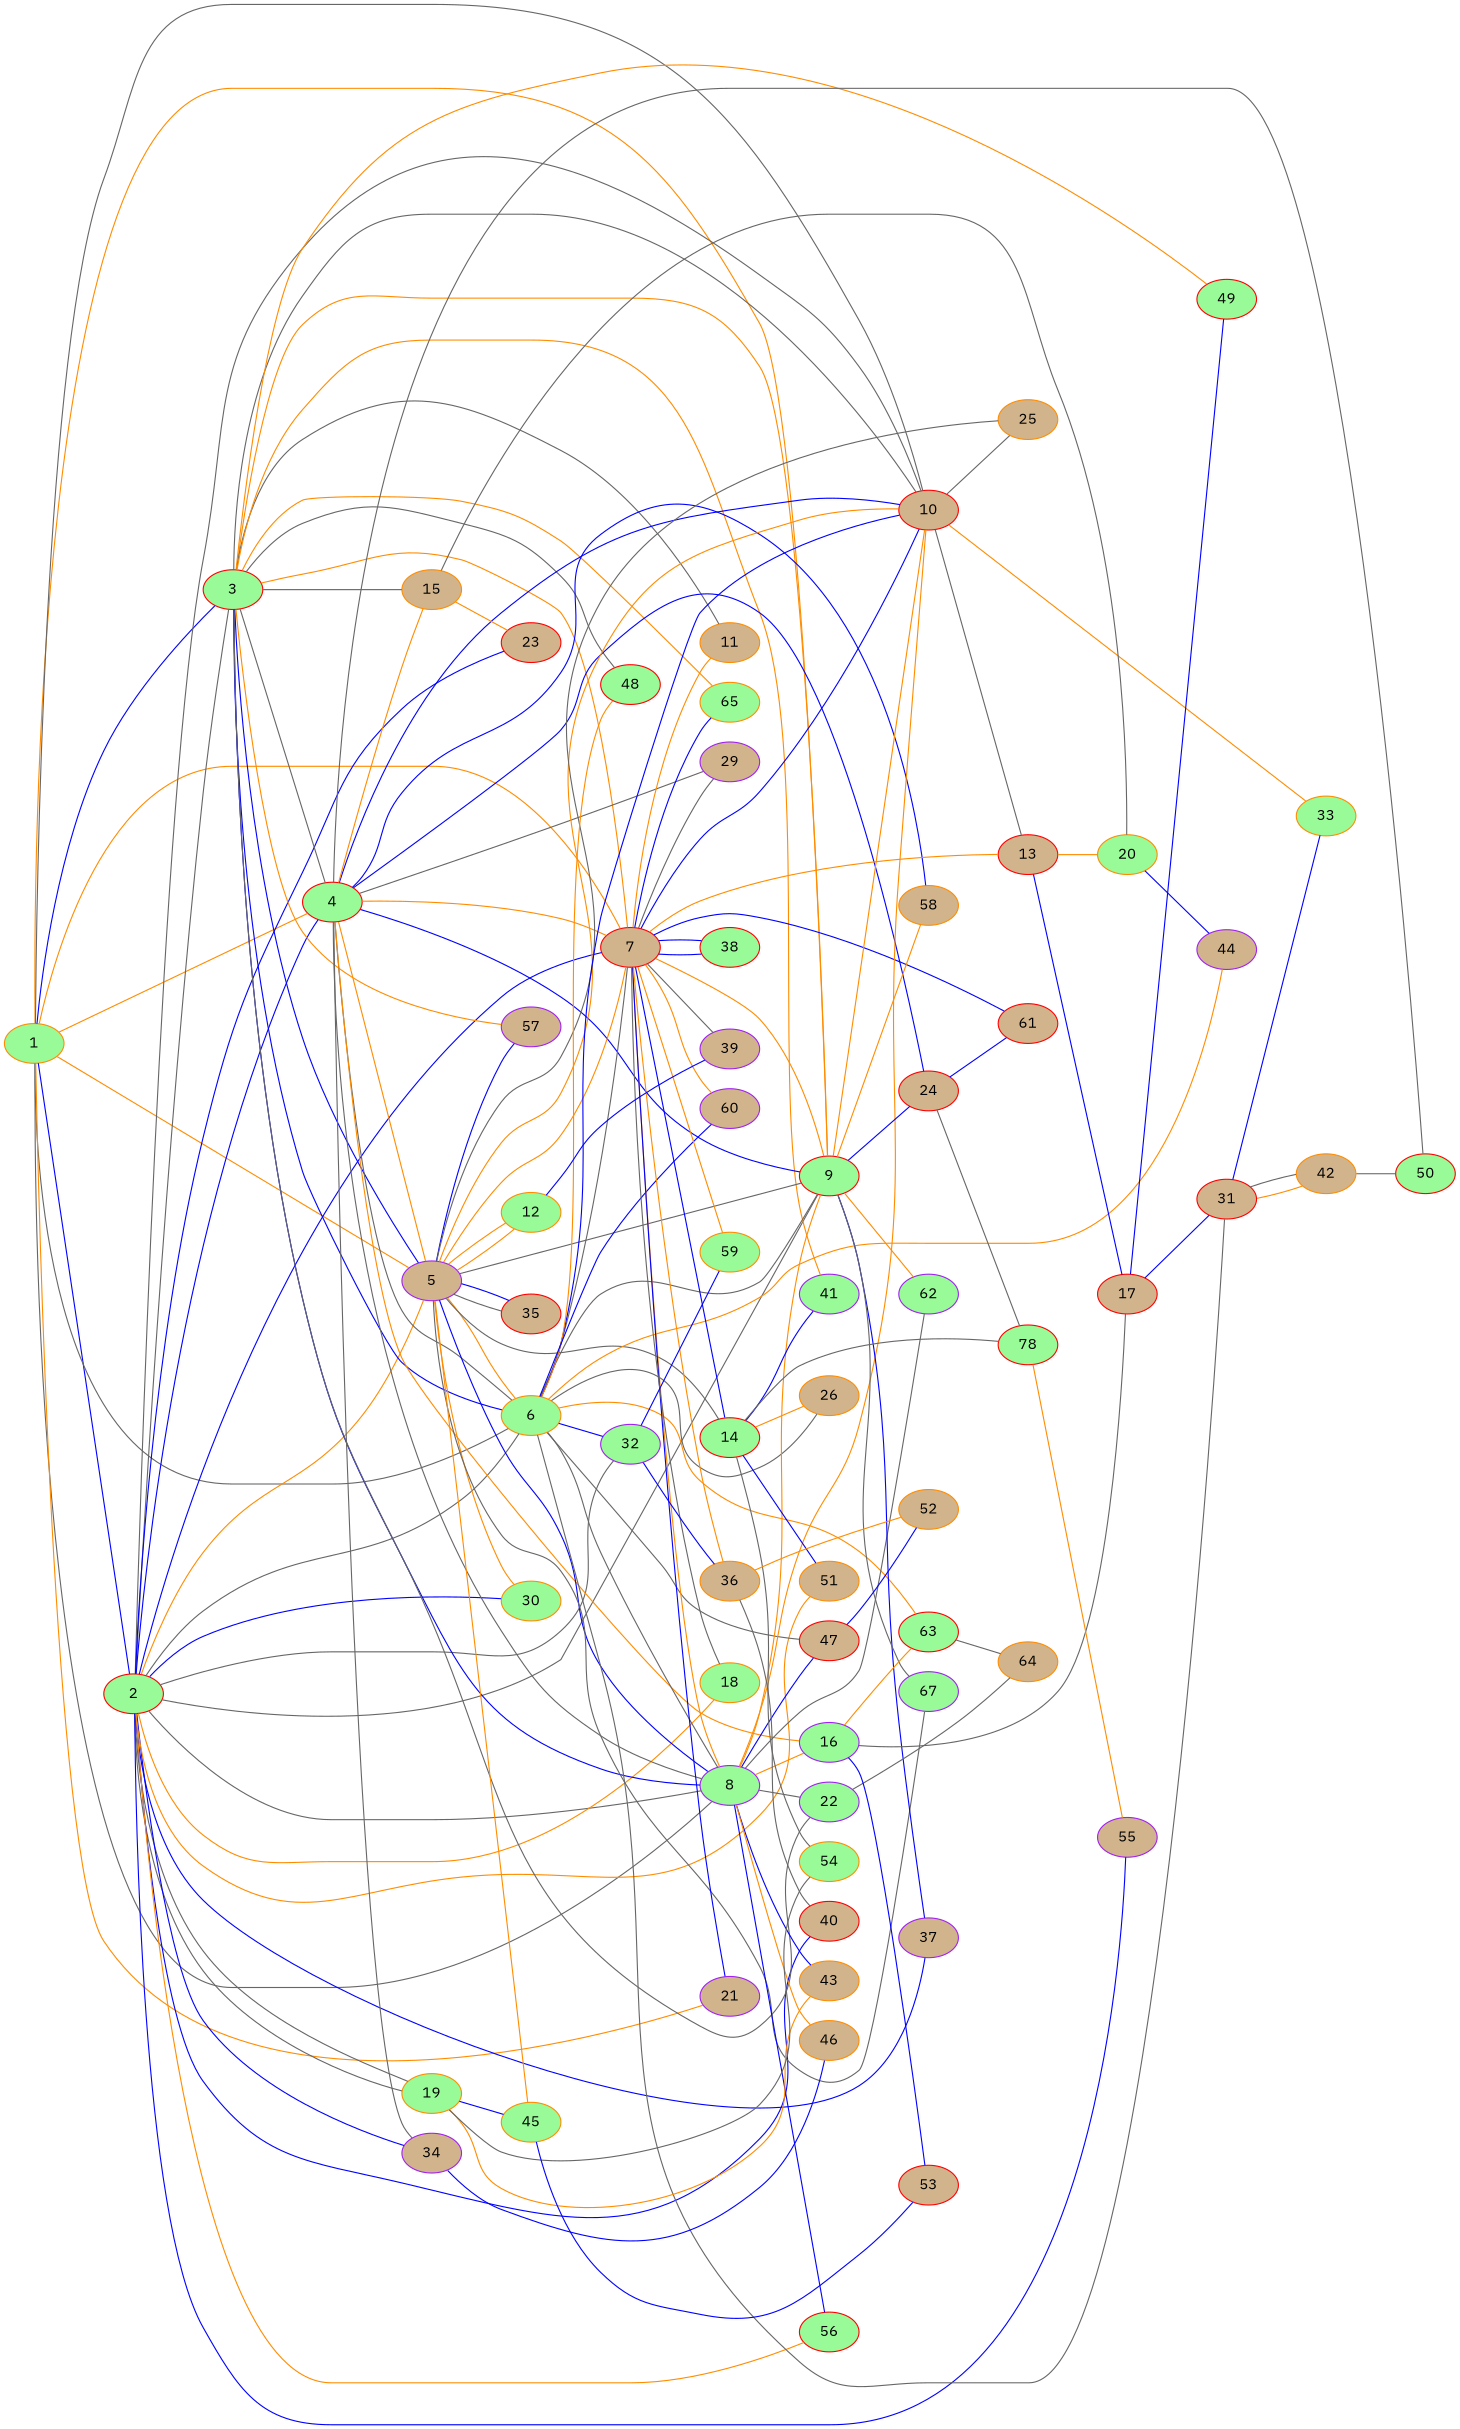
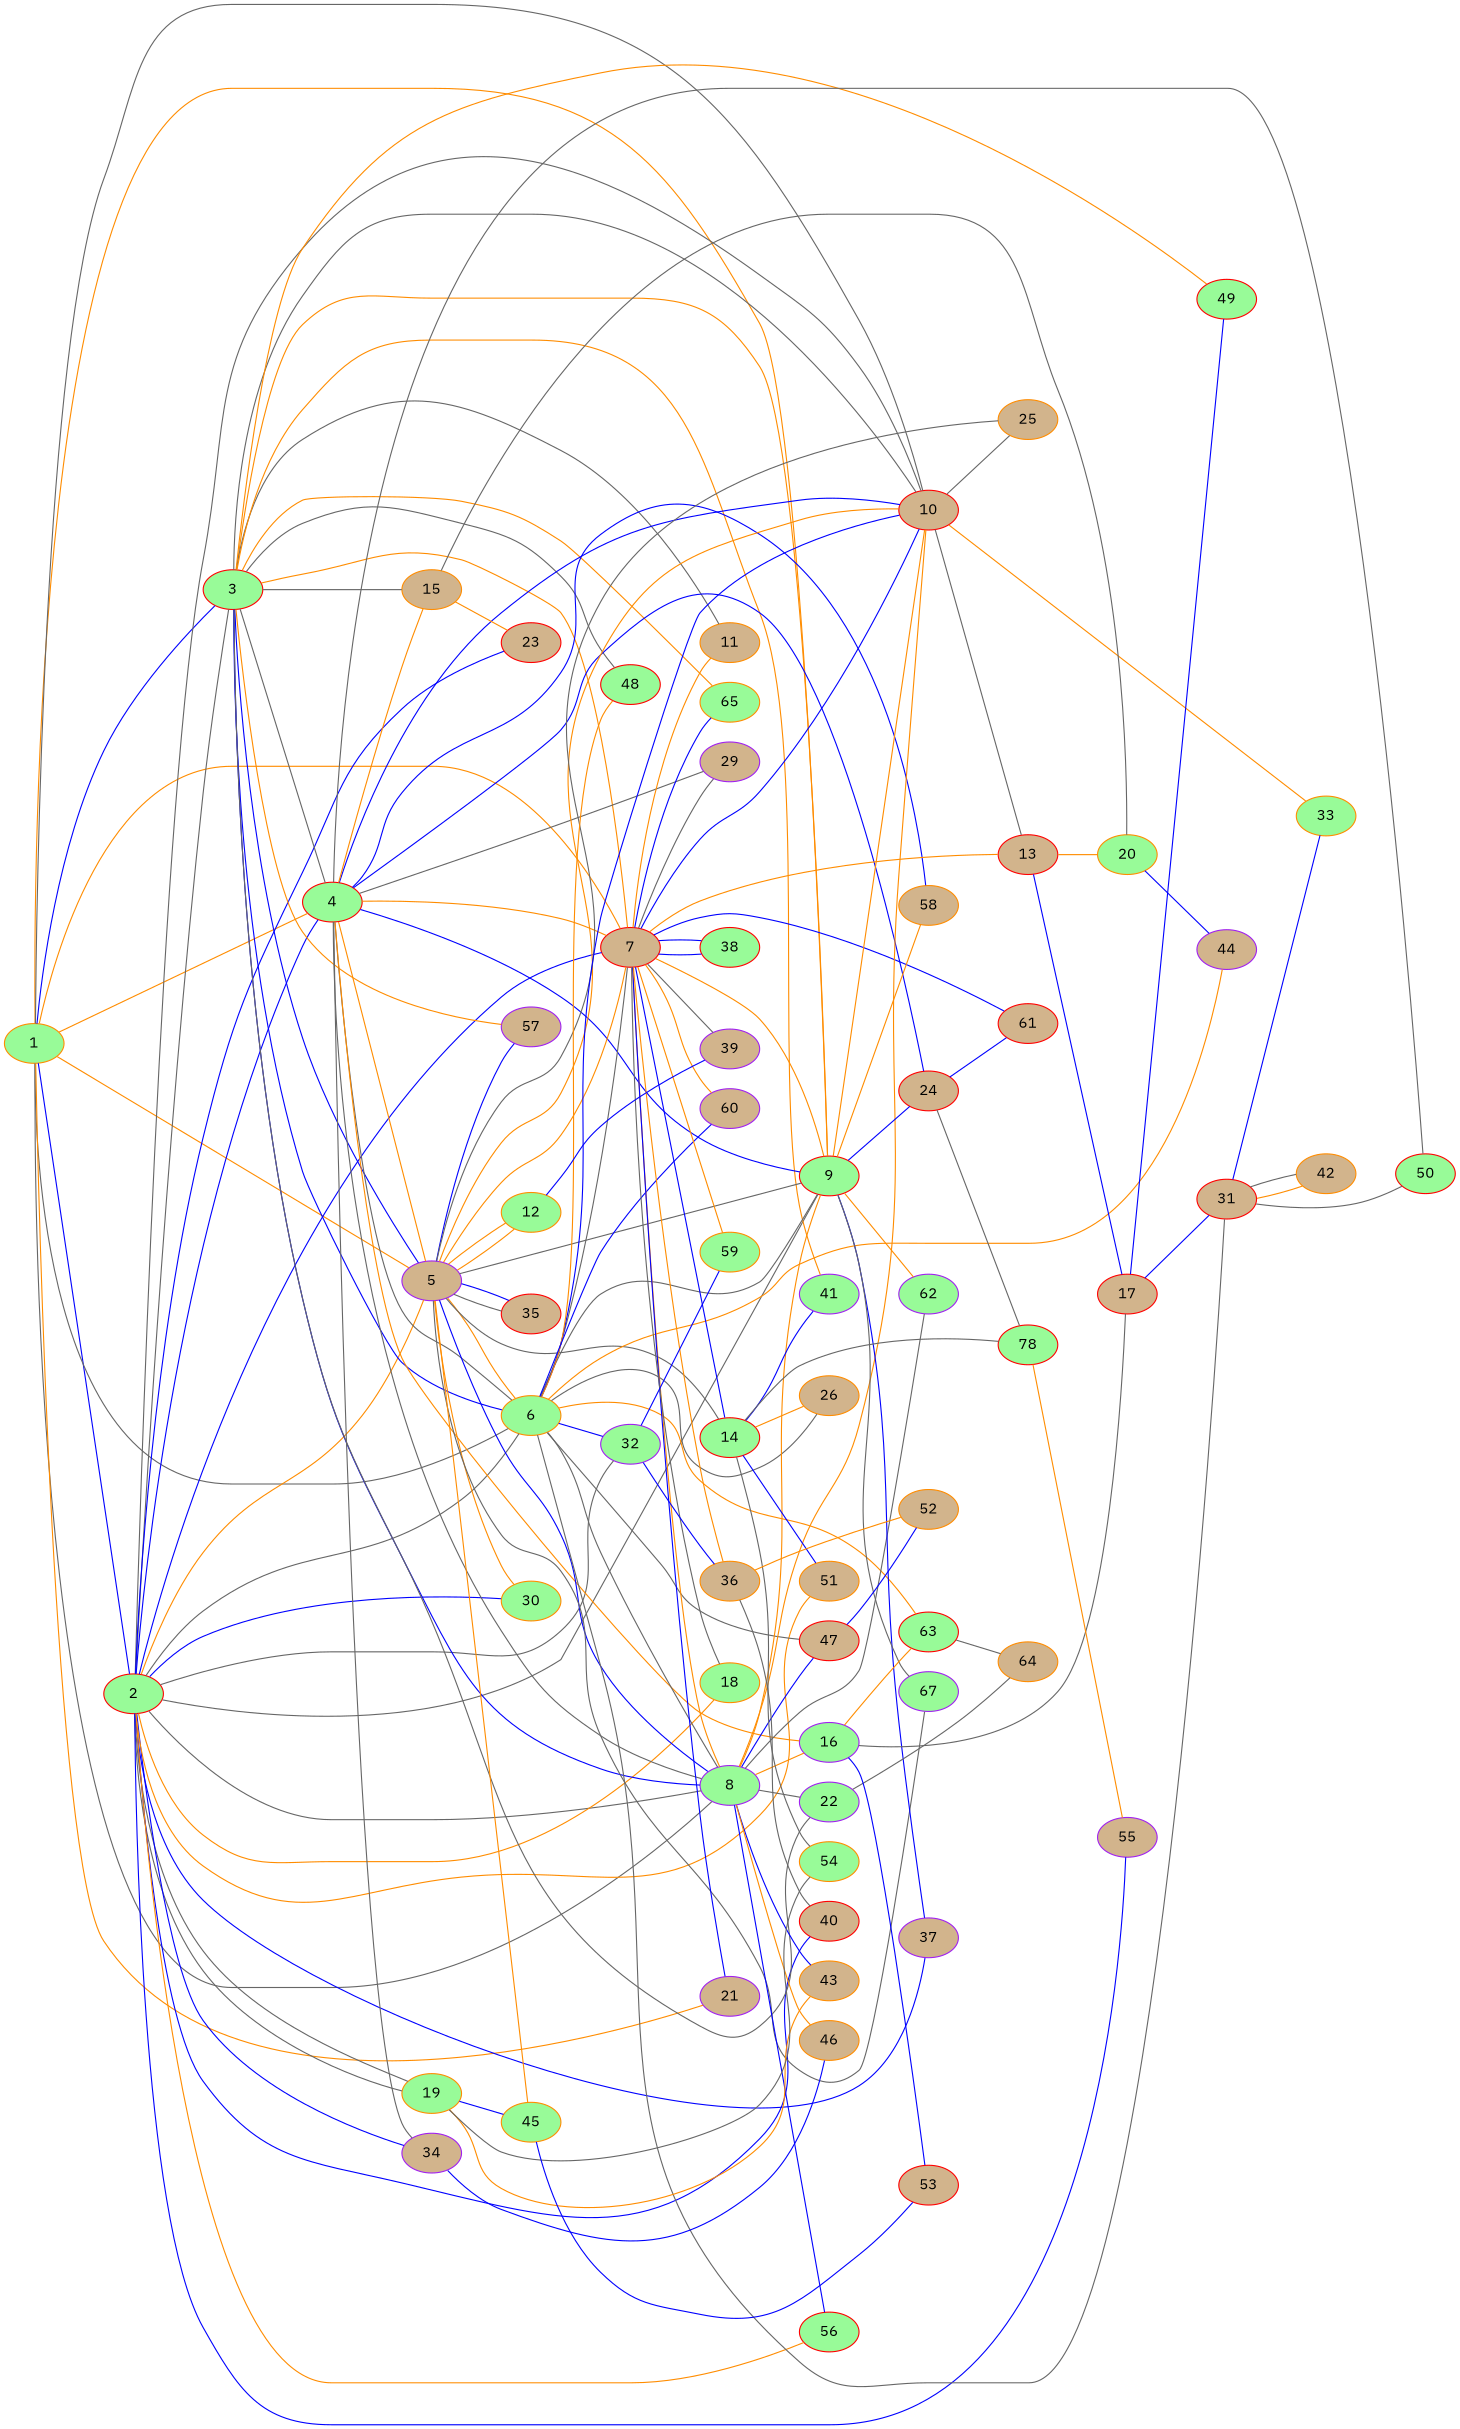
(1376, 1174) -> (1331, 1207)
